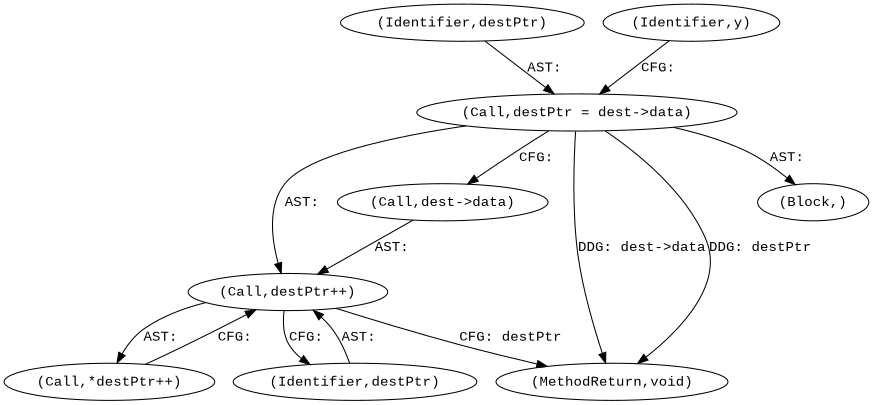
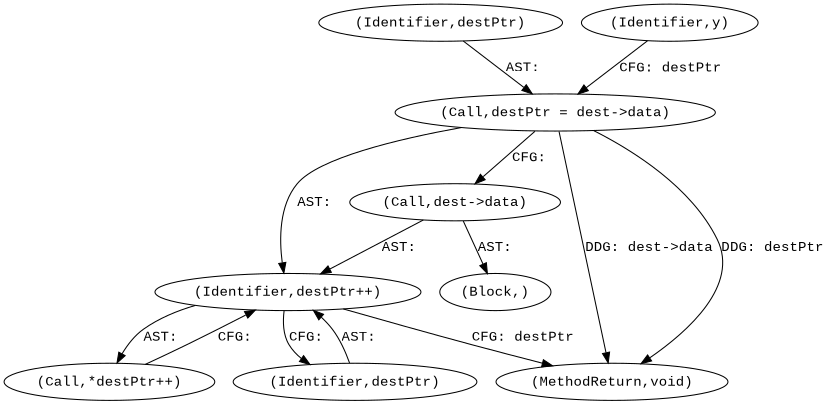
(663, 68) -> (671, 68)
(734, 146) -> (473, 243)
(288, 292) -> (288, 292)
